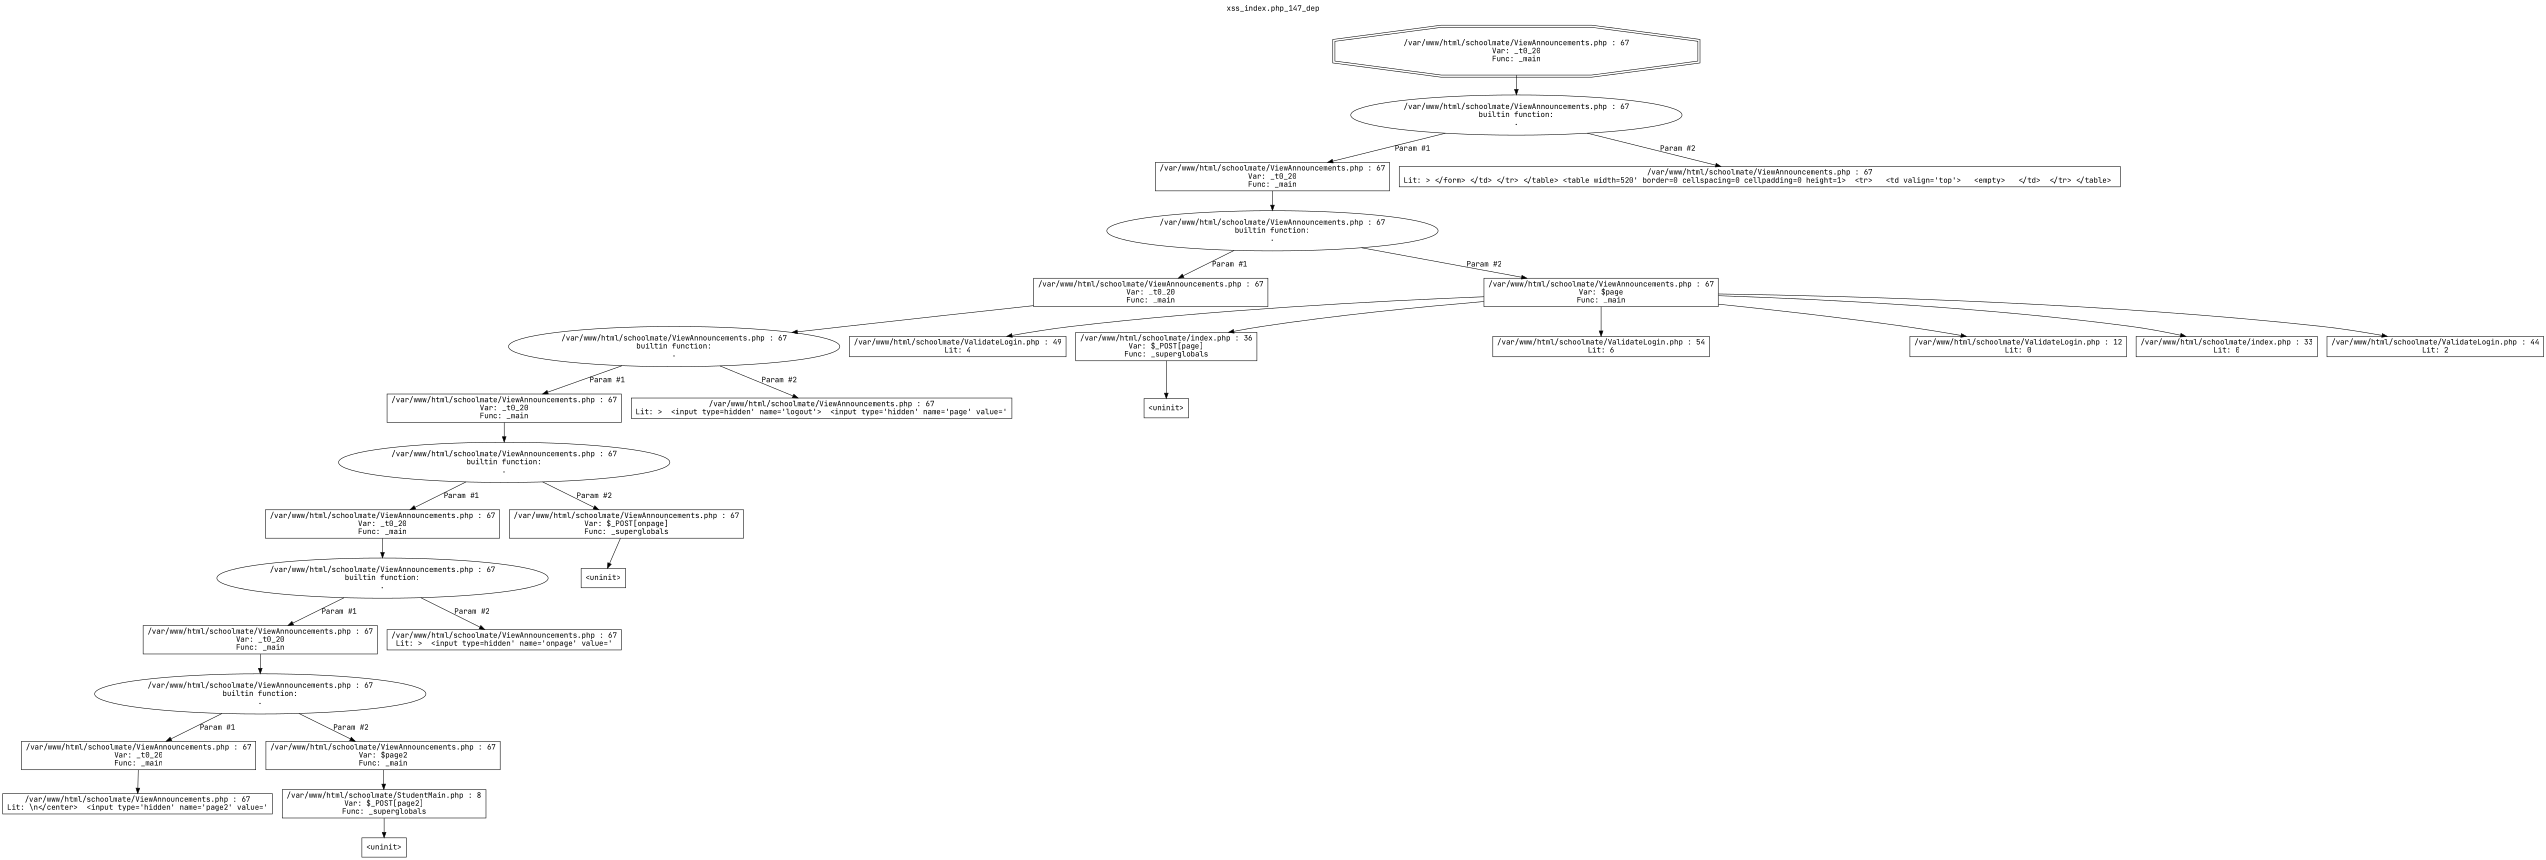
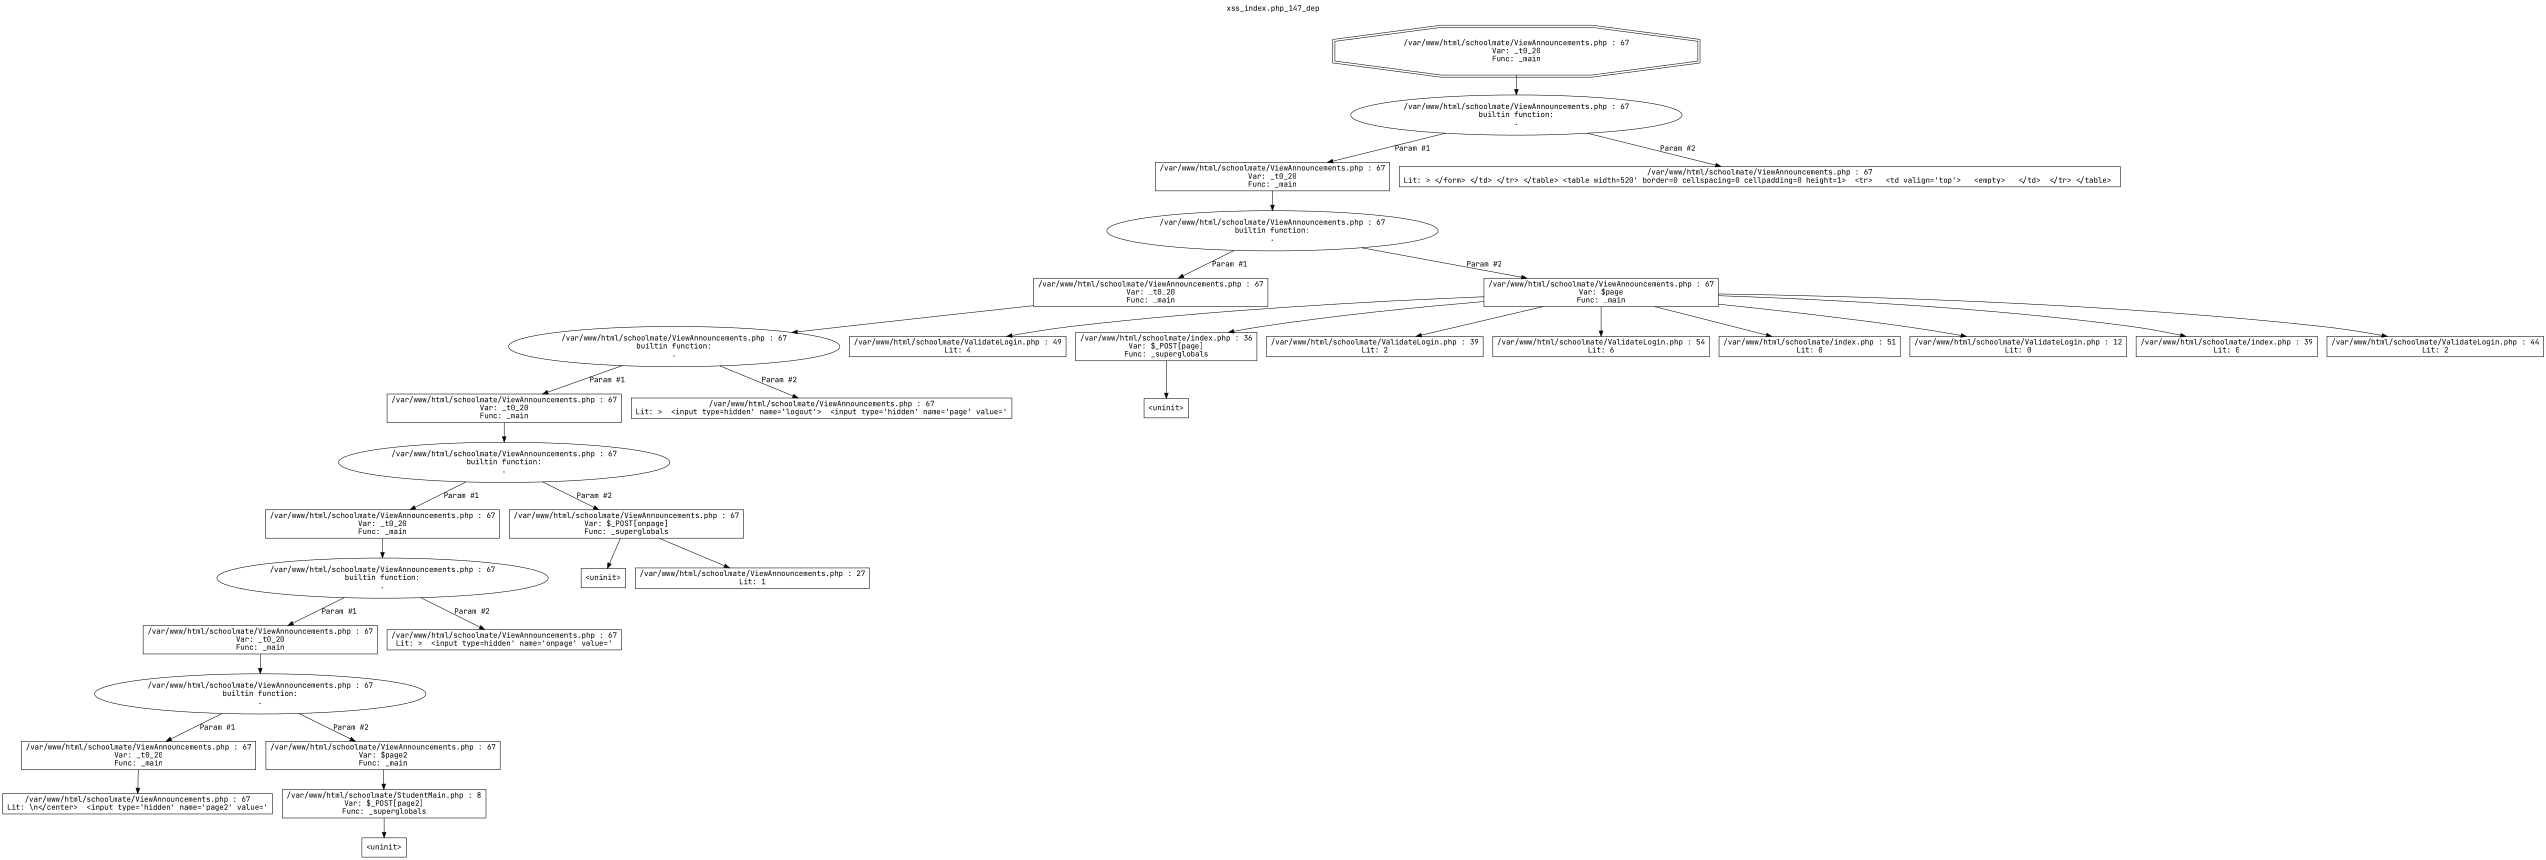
none -> (1375, 347)
none -> (1810, 347)
(2227, 347) -> (2227, 347)
none -> (752, 578)
